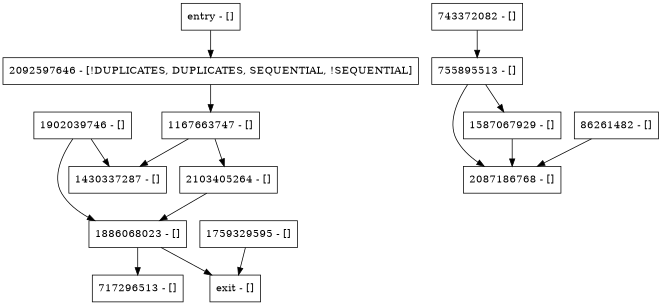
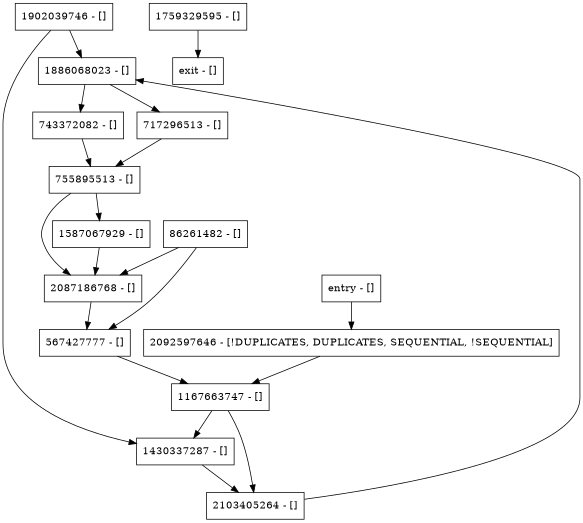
none -> (142, 151)
(183, 259) -> (83, 95)
none -> (85, 343)
none -> (217, 476)
